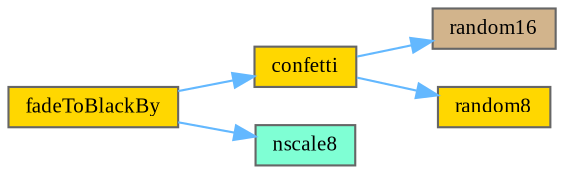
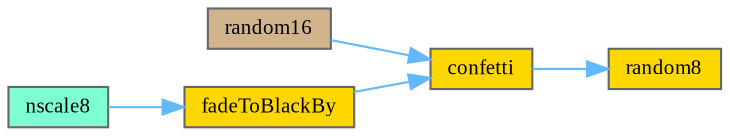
(384, 51) -> (370, 48)
(206, 127) -> (135, 107)
